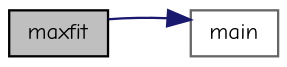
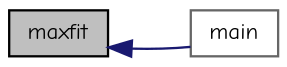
(138, 18) -> (161, 49)
